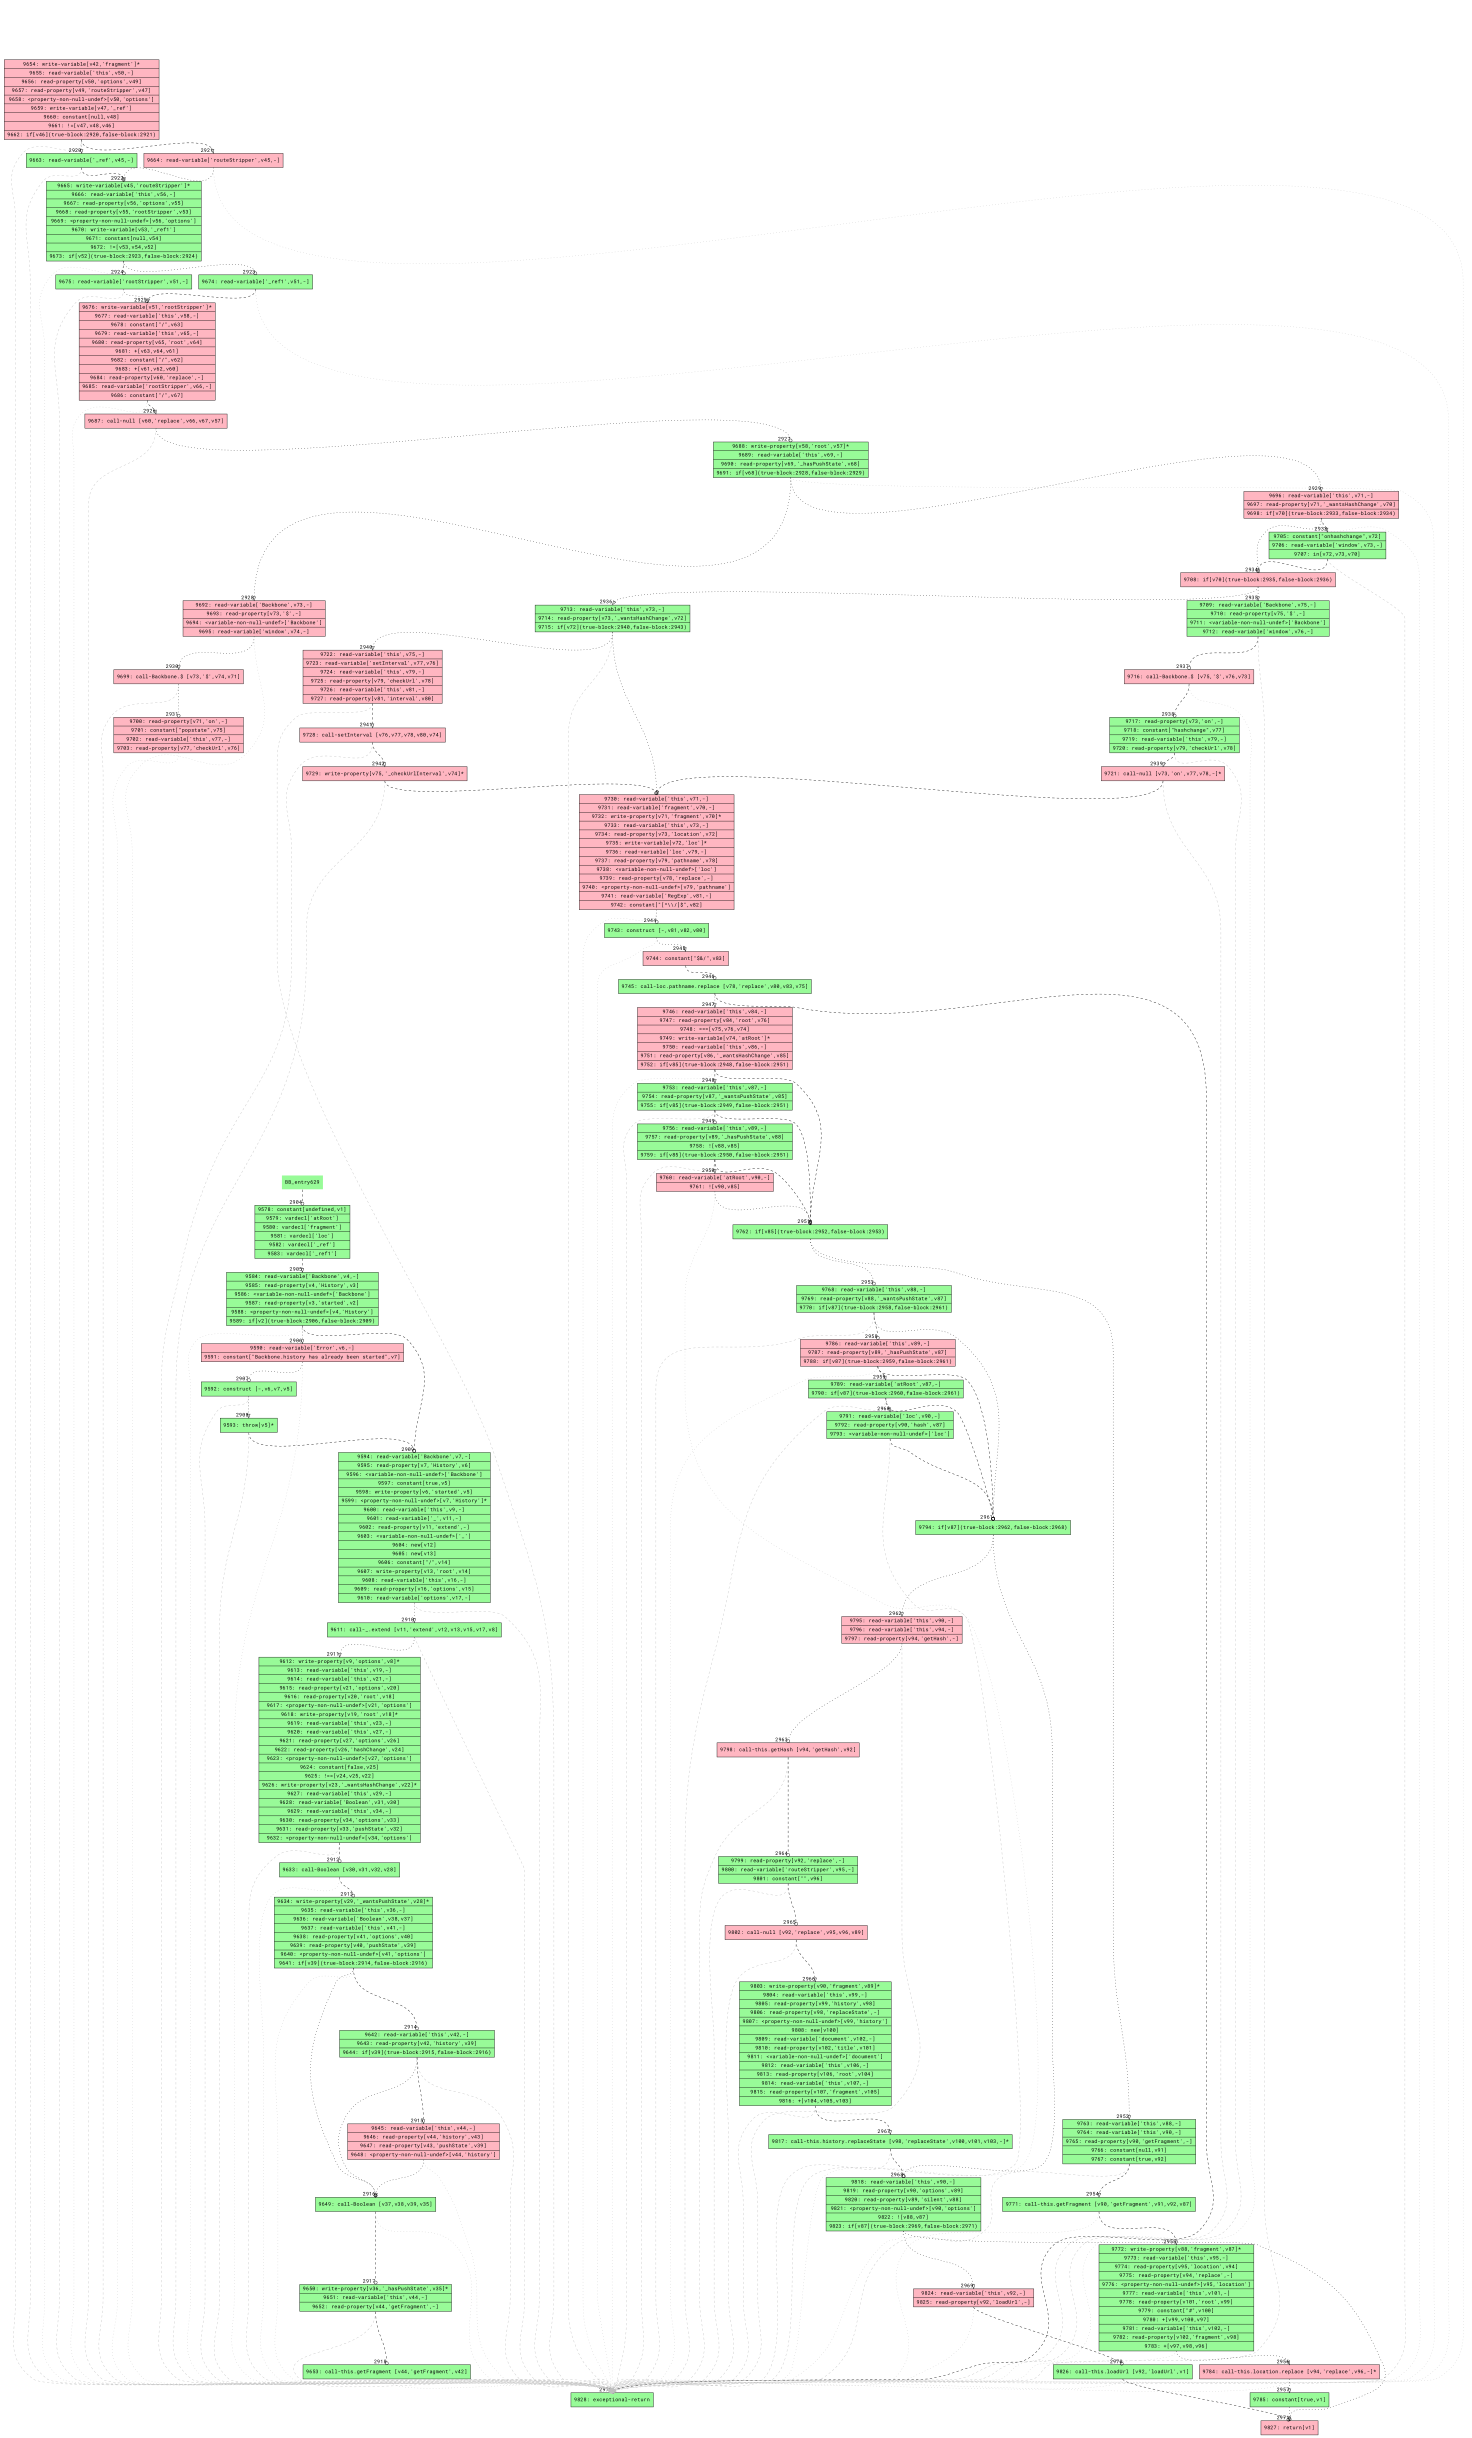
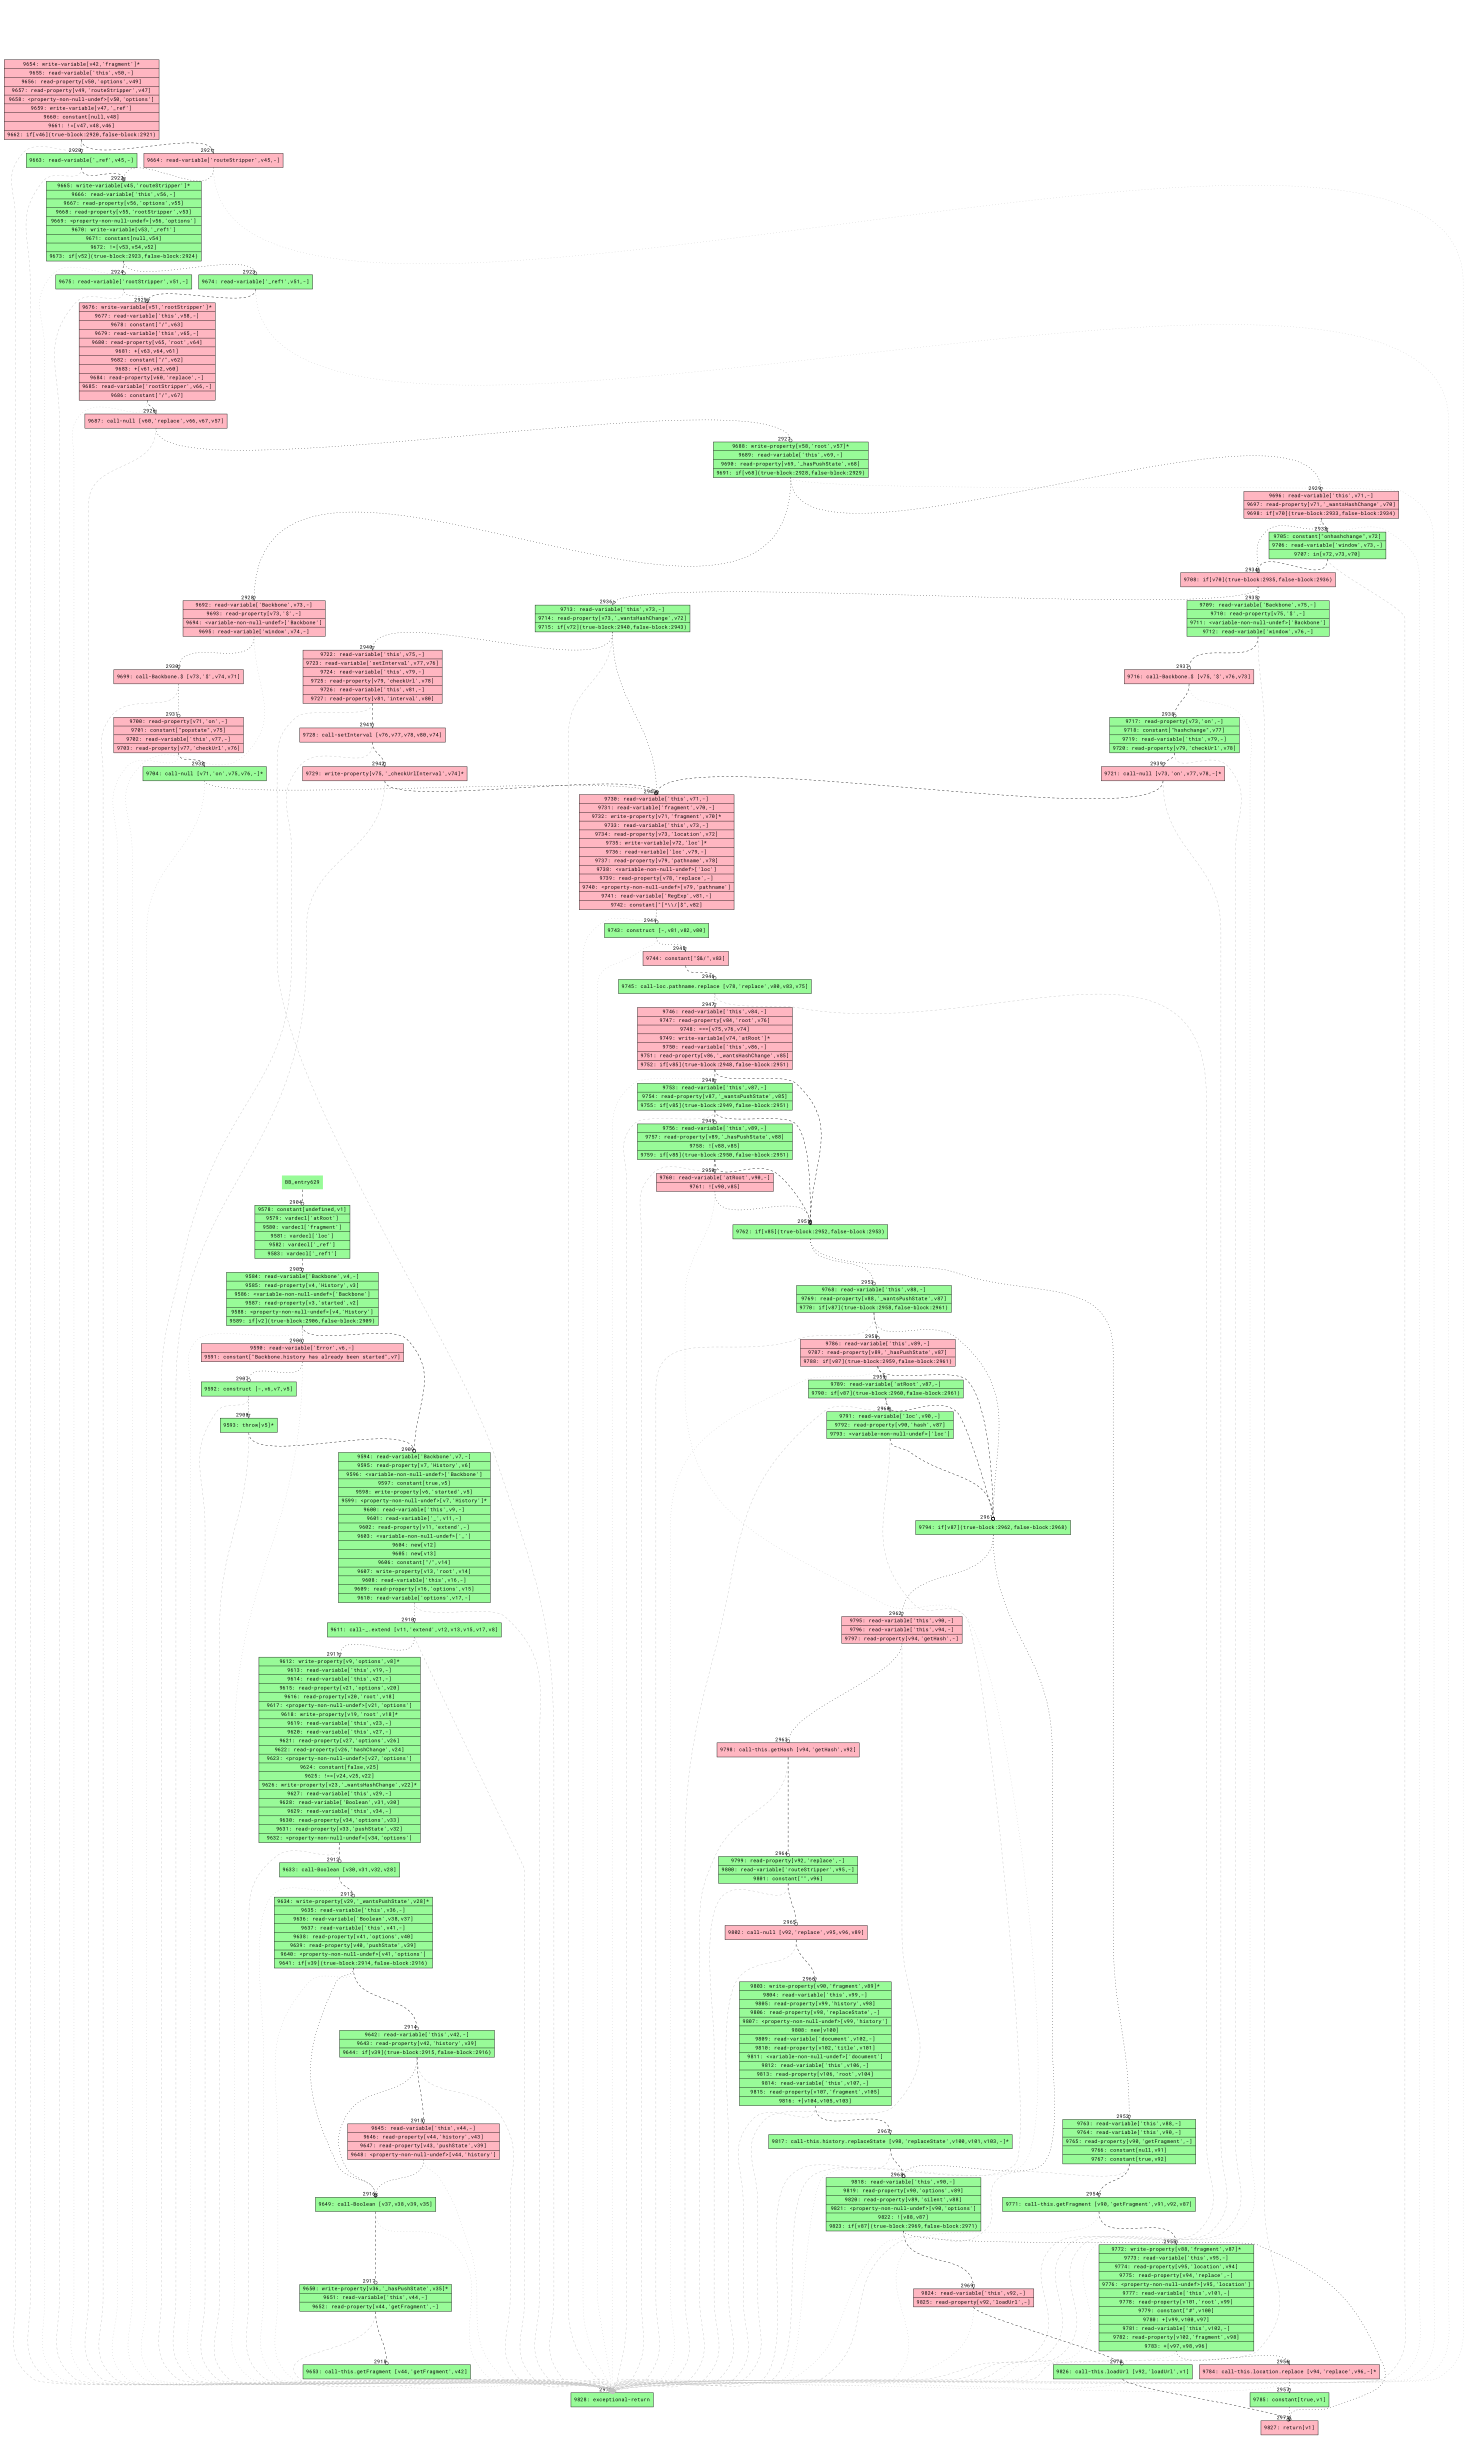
none -> (205, 774)
(1206, 1731) -> (1206, 1731)
(937, 2259) -> (937, 2259)
